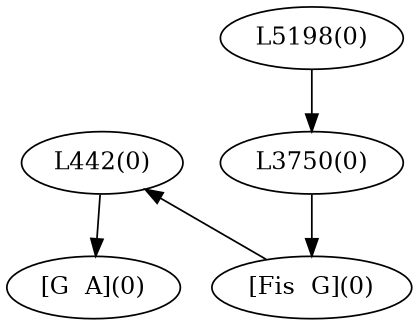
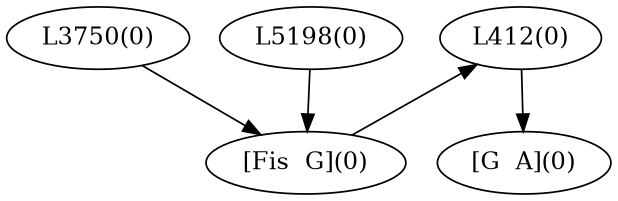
(312, 92) -> (309, 92)
(102, 163) -> (521, 38)
